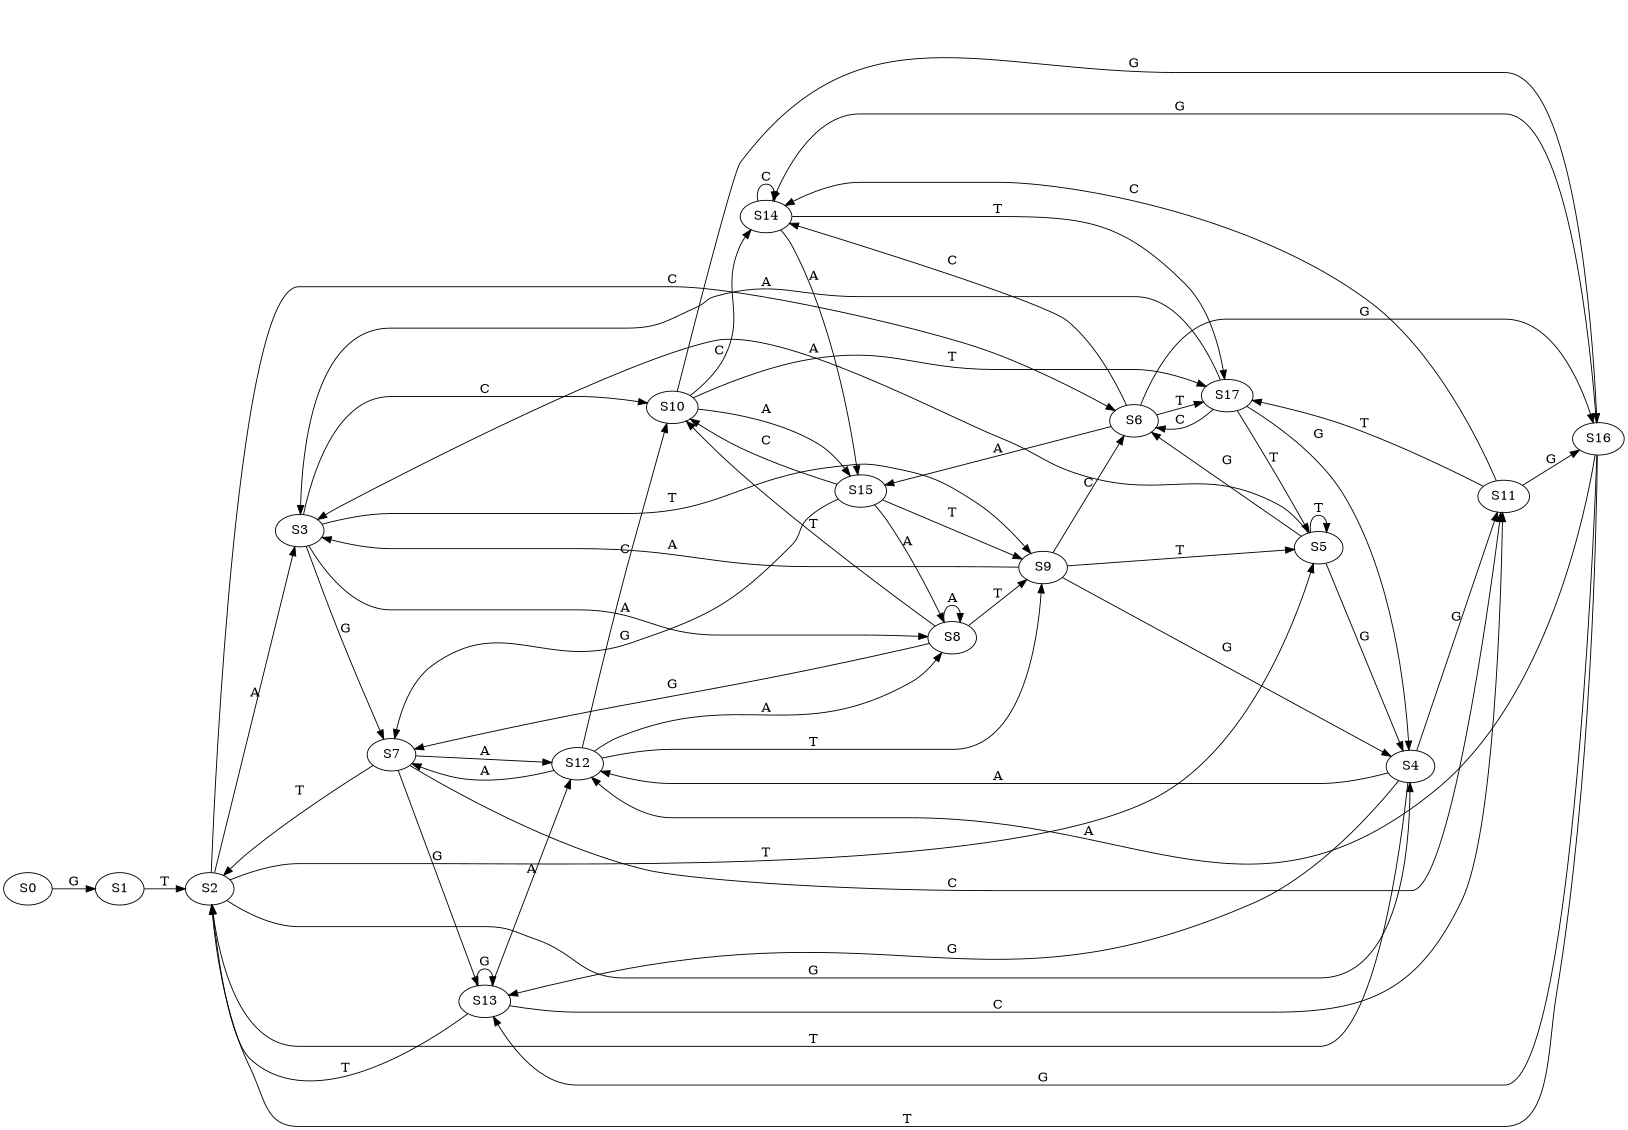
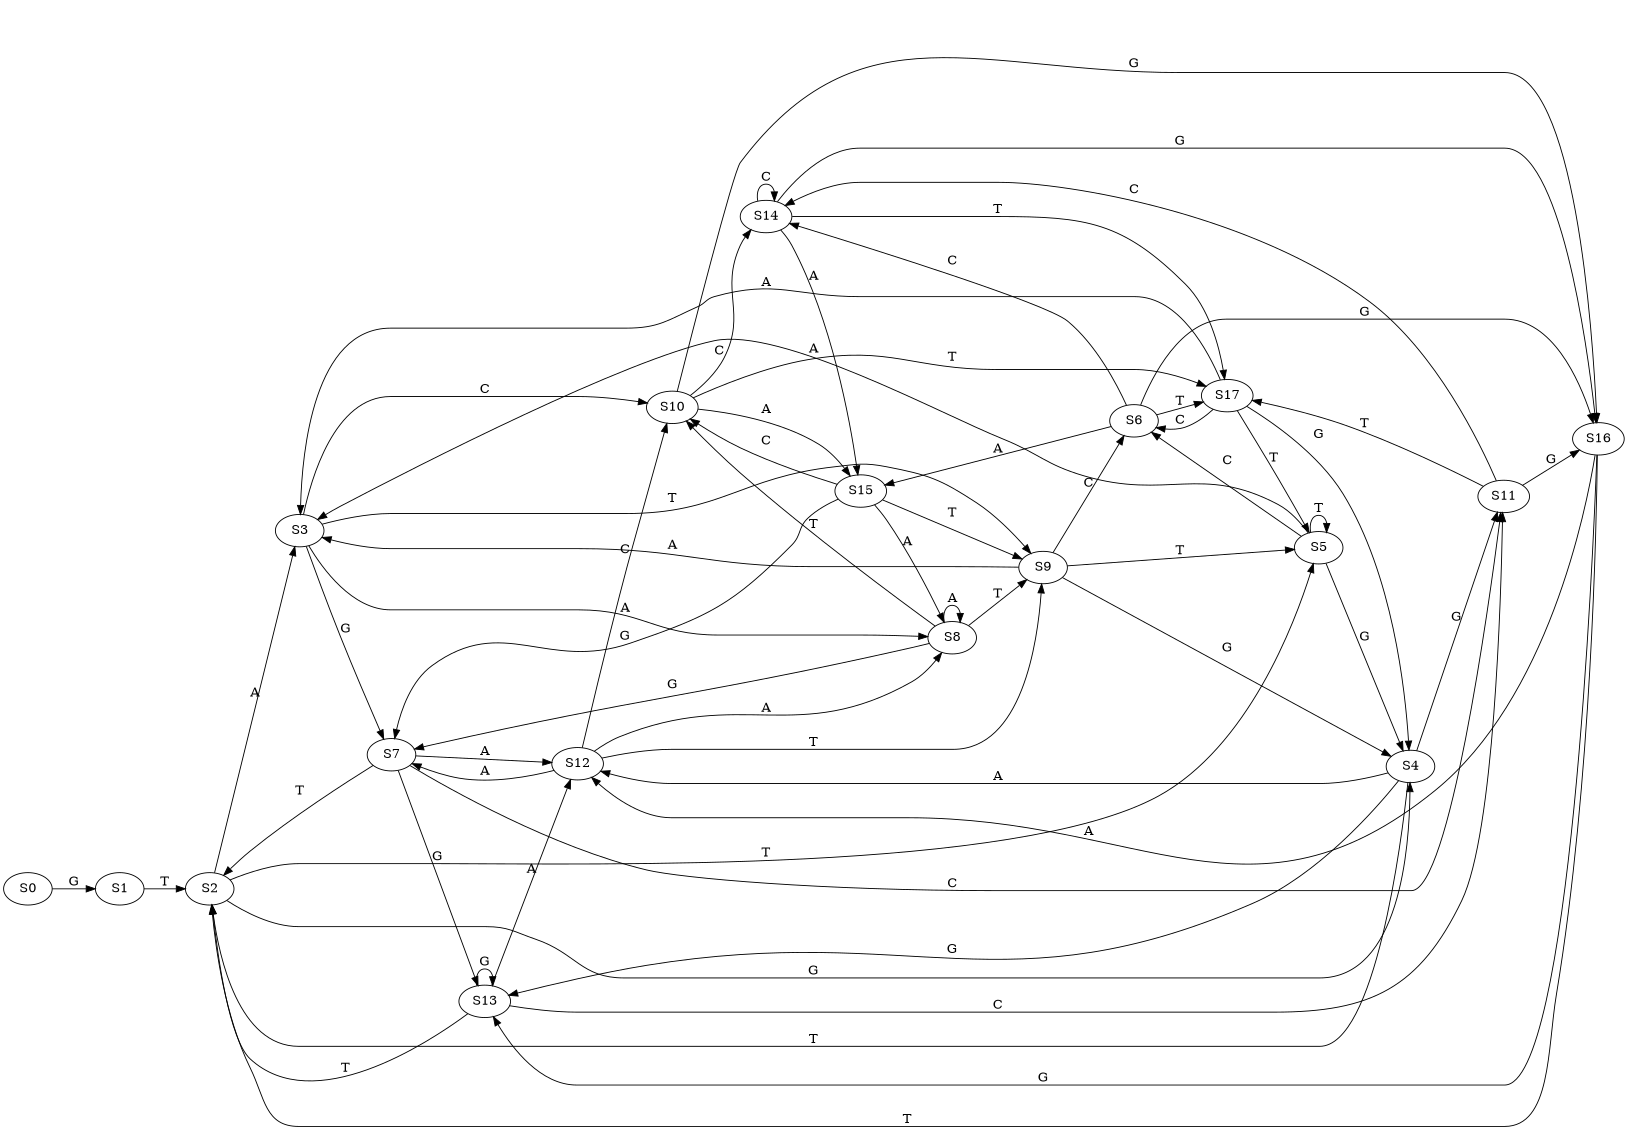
(1289, 114) -> (1277, 148)
(413, 287) -> none
(1227, 461) -> (1227, 461)
